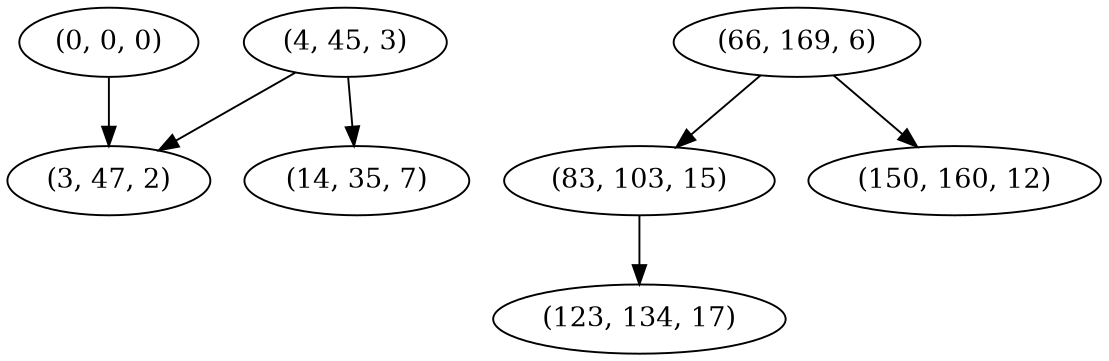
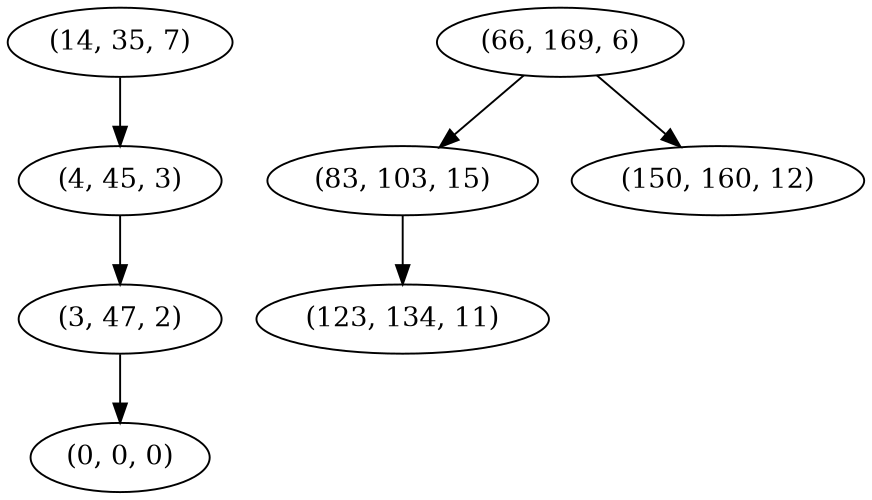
(109, 102) -> (120, 379)
(350, 102) -> (120, 102)
(639, 319) -> (403, 319)
